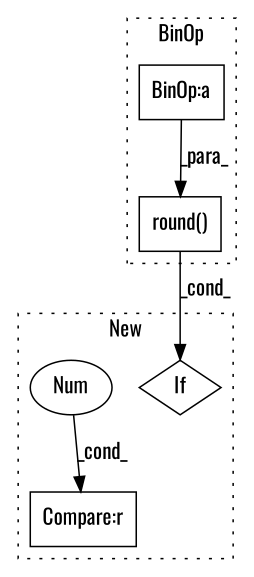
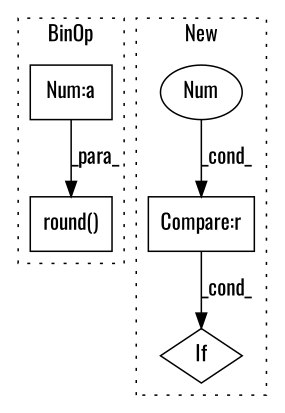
(182, 92) -> (71, 92)
(180, 298) -> (201, 282)
